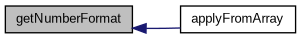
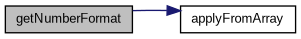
(163, 28) -> (150, 10)
